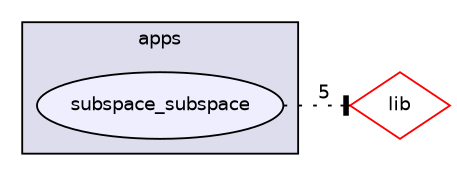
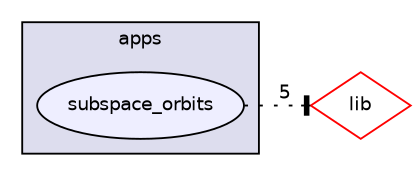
(160, 106) -> (141, 106)
